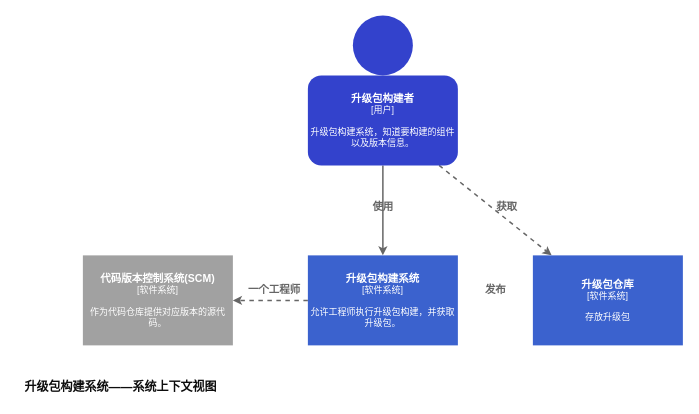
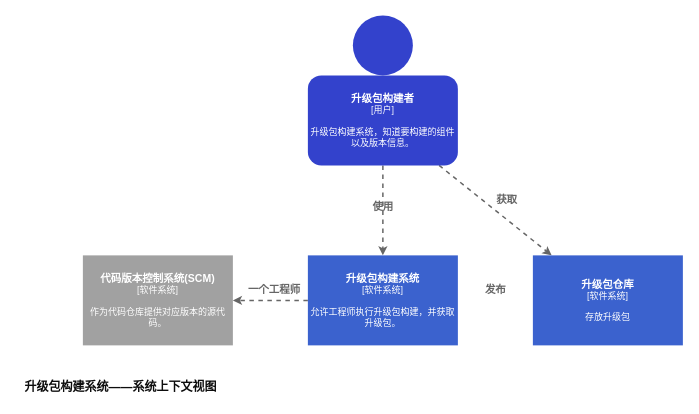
(507, 207) -> (507, 199)
(383, 208) -> (383, 208)
